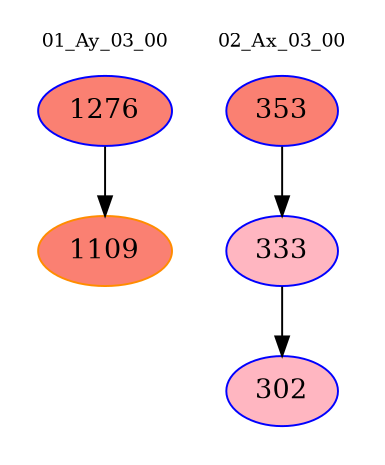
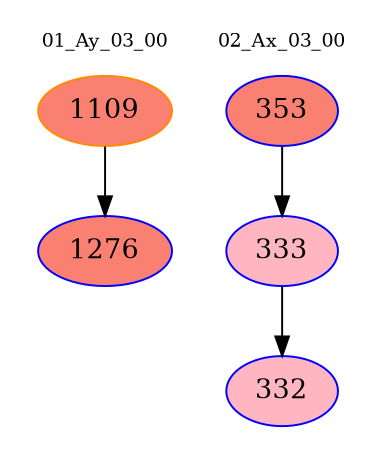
(105, 171) -> (105, 171)
(282, 391) -> (282, 391)
